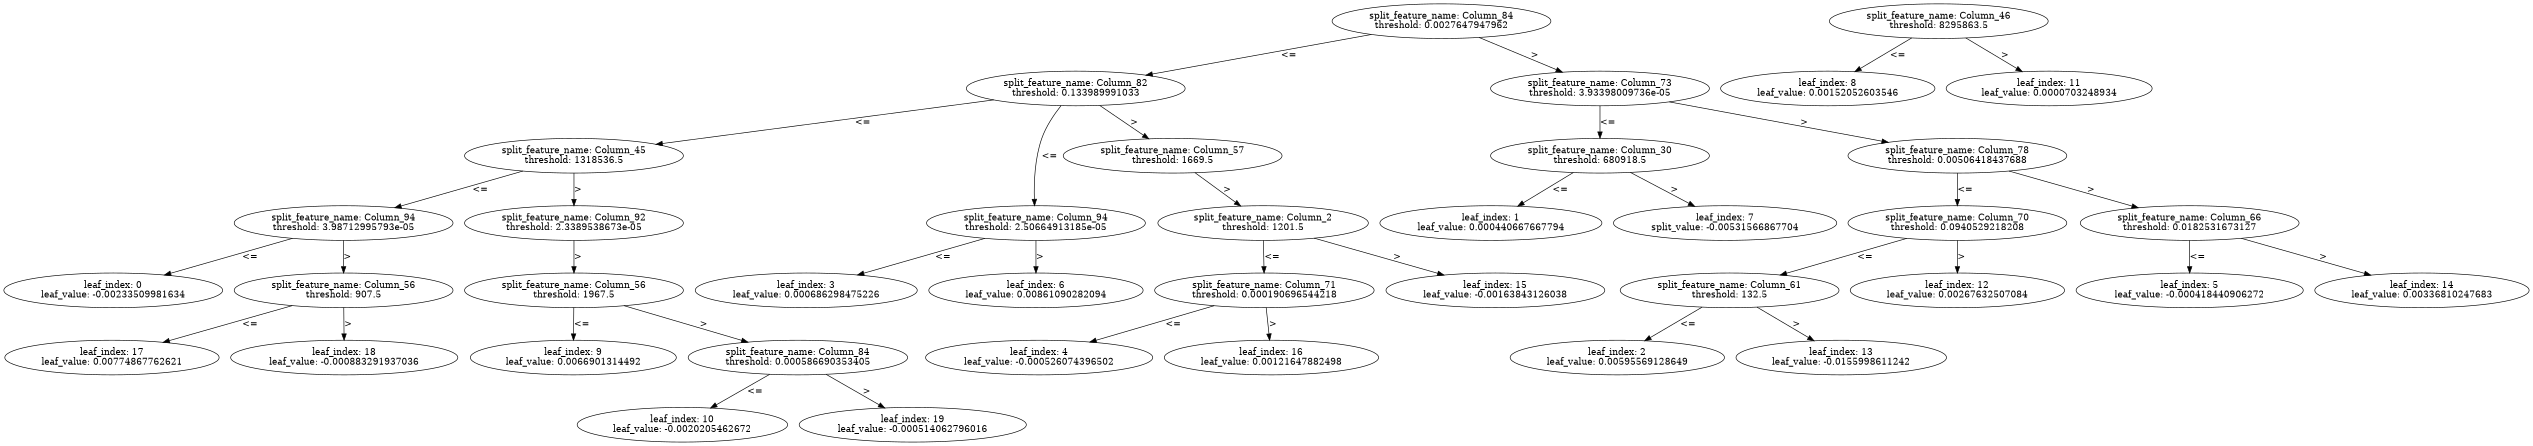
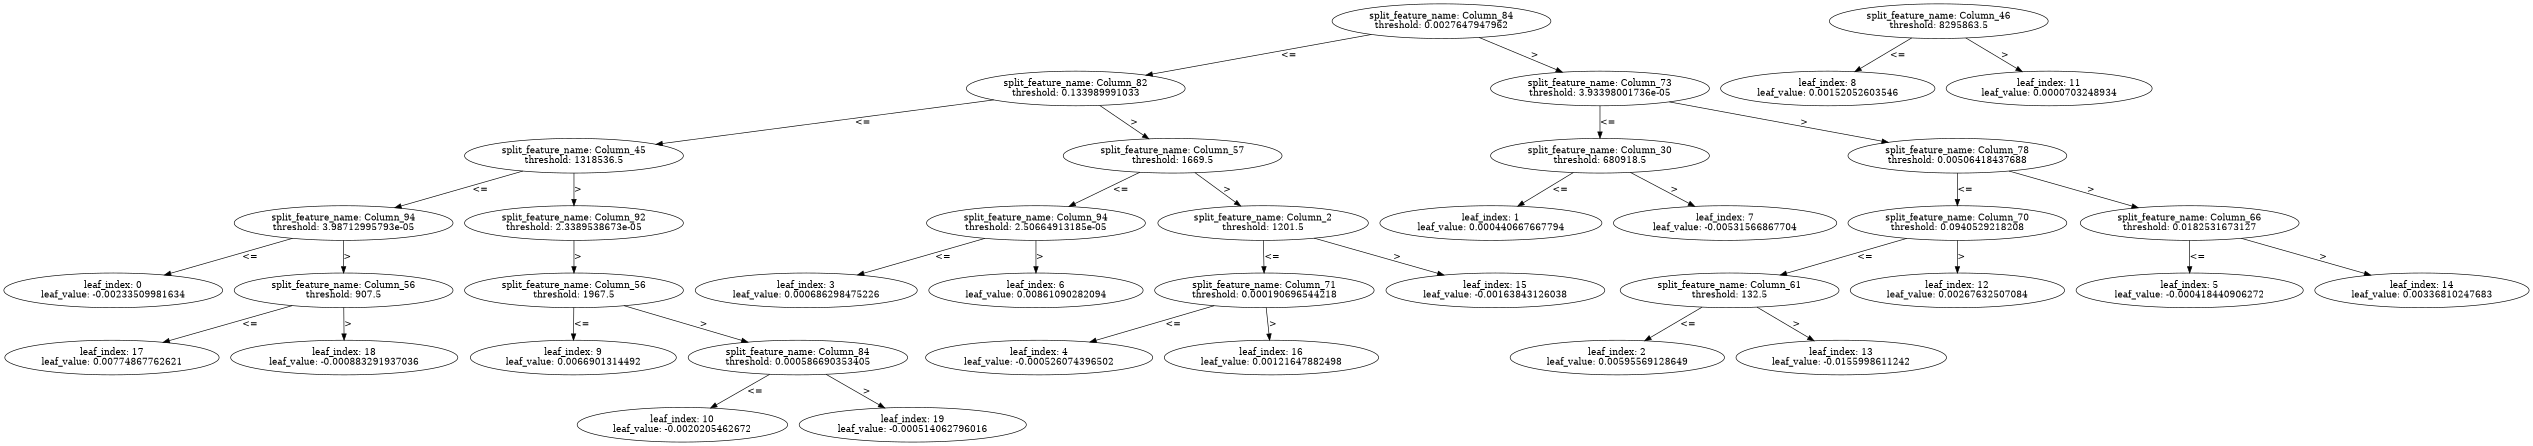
(1600, 88) -> (1600, 88)
(1039, 150) -> (1107, 188)
(1725, 223) -> (1725, 223)
